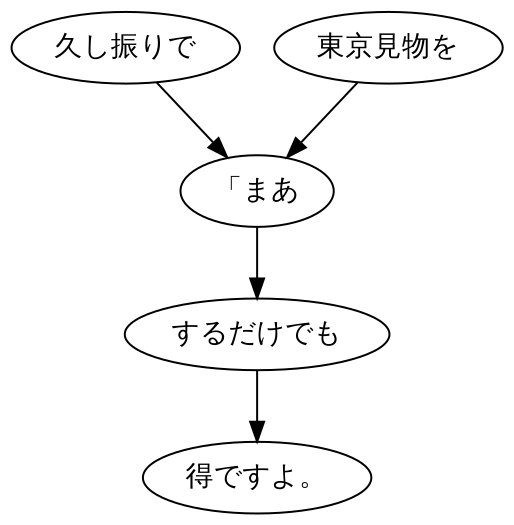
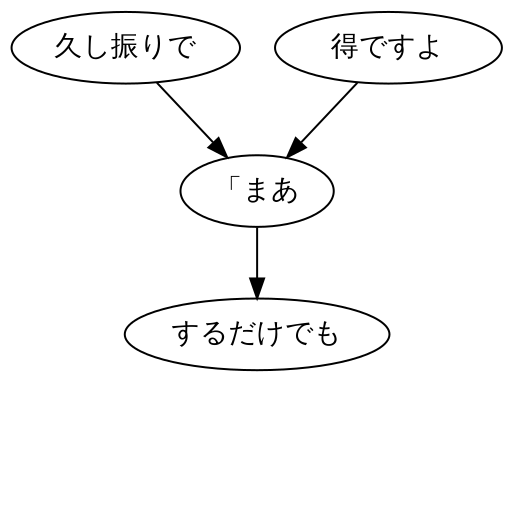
(388, 48) -> (388, 48)
(257, 478) -> none
